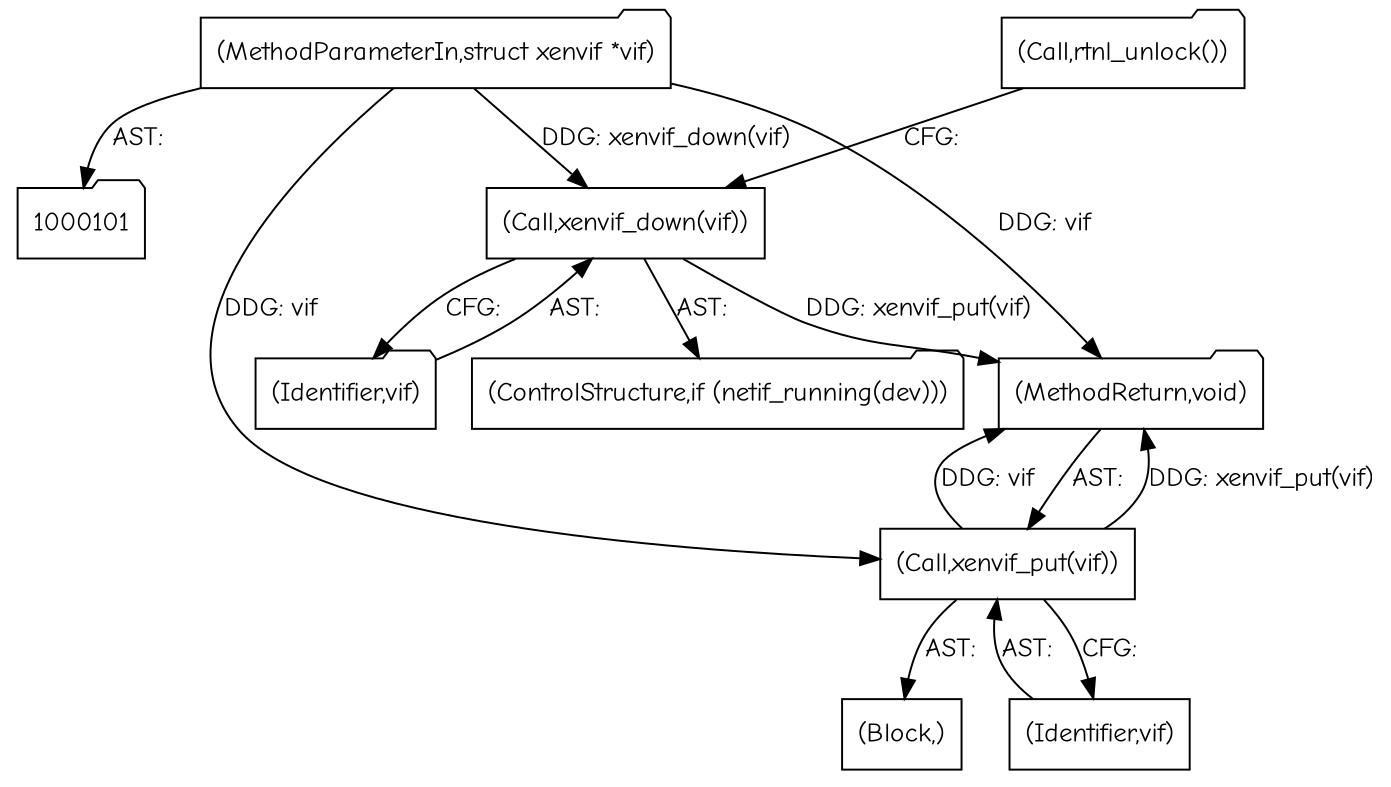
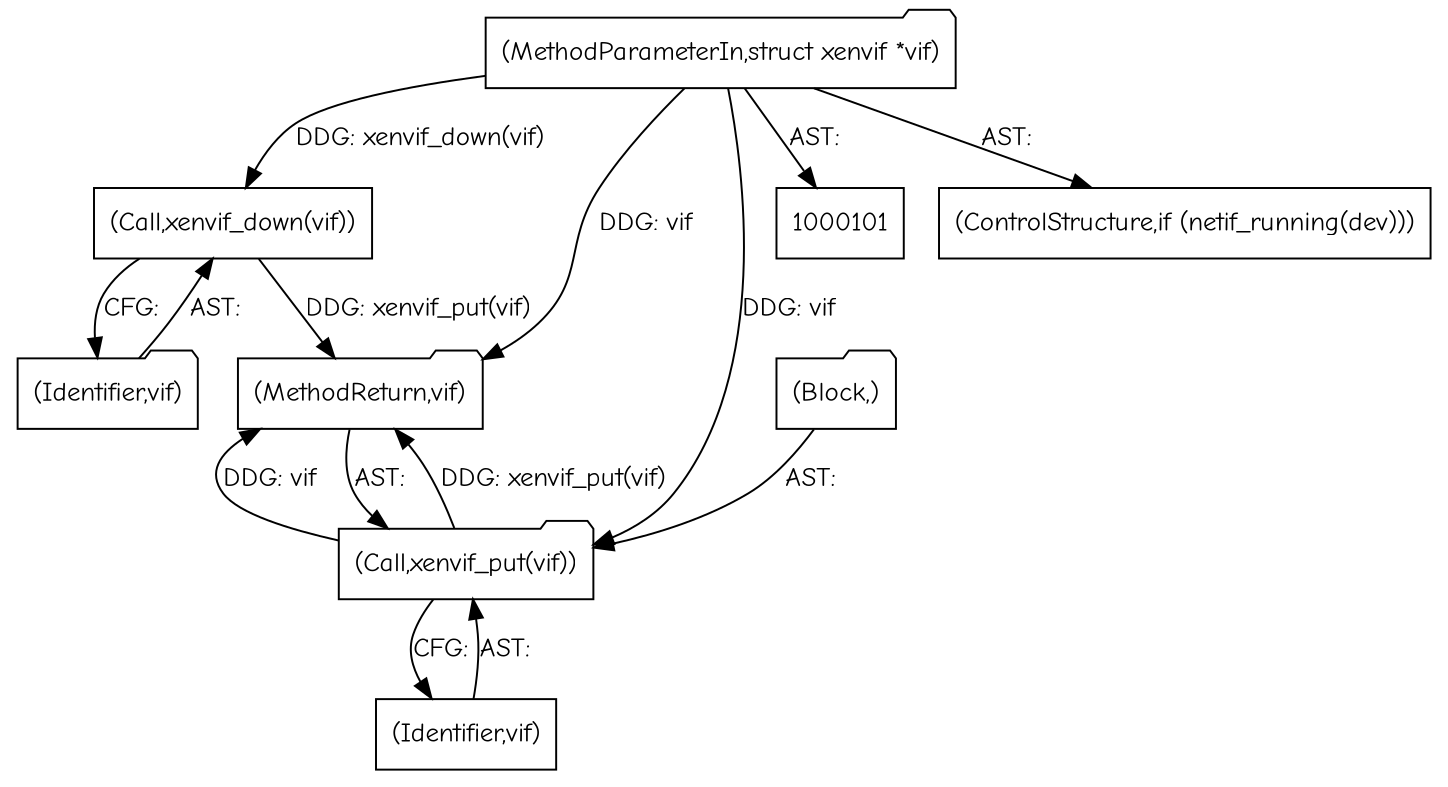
(1123, 53) -> none
(81, 223) -> (840, 223)
(667, 300) -> (944, 135)
(718, 394) -> (1185, 223)
(1131, 394) -> (360, 394)
(1008, 564) -> (466, 564)
(925, 635) -> (725, 506)
(902, 734) -> (836, 394)
